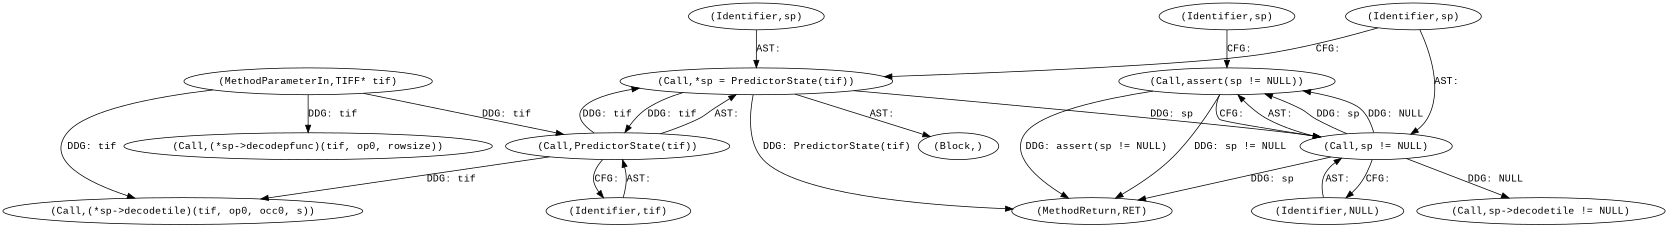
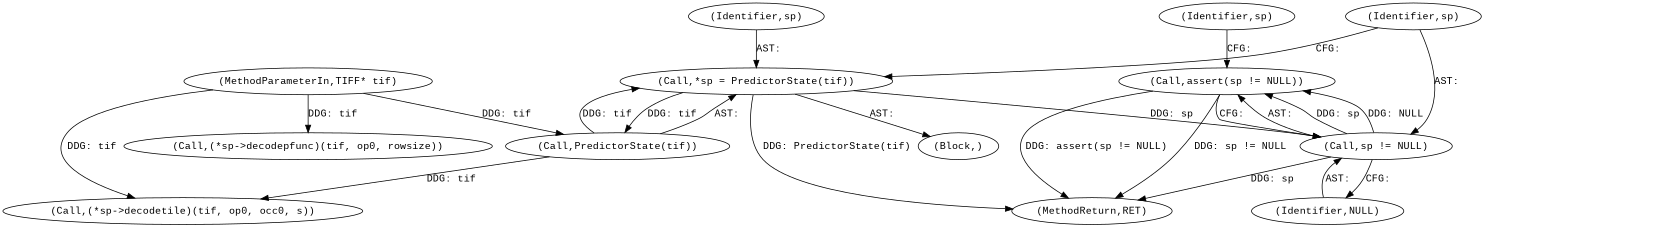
(618, 211) -> none
(1541, 211) -> none
